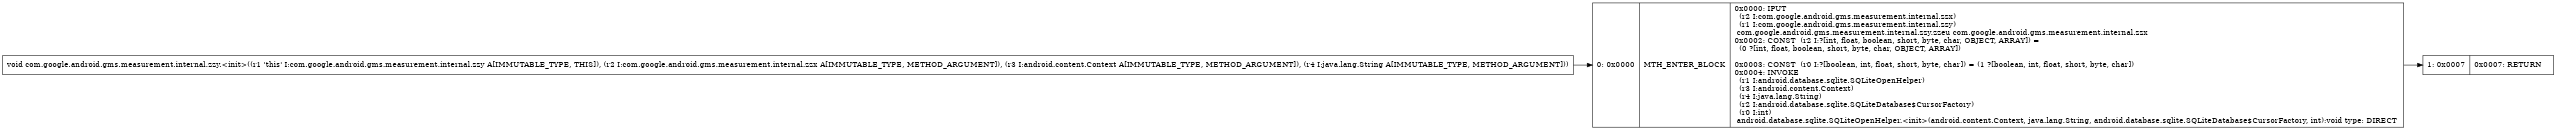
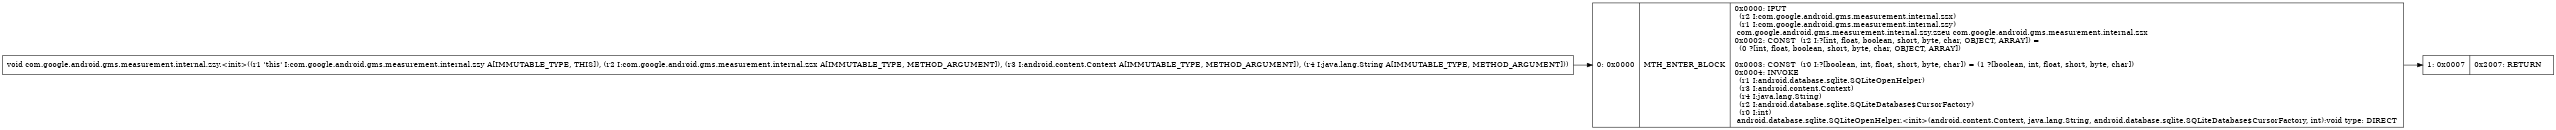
(2512, 65) -> (2512, 65)
